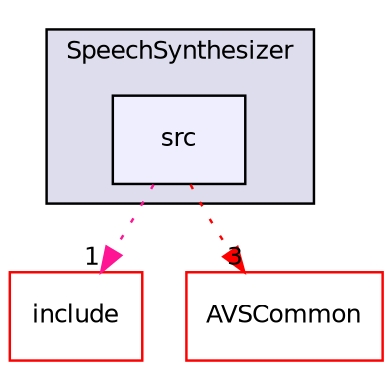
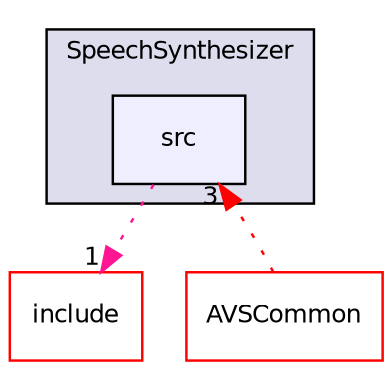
(210, 219) -> (254, 238)
